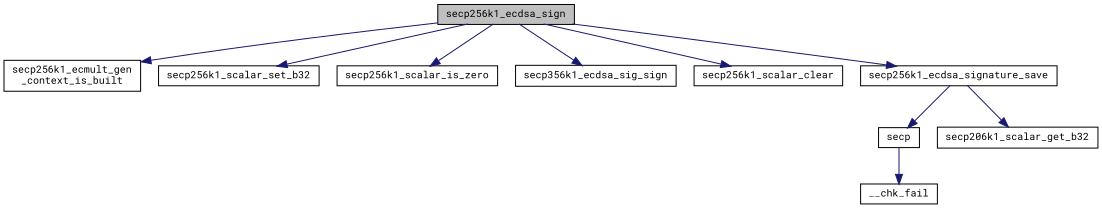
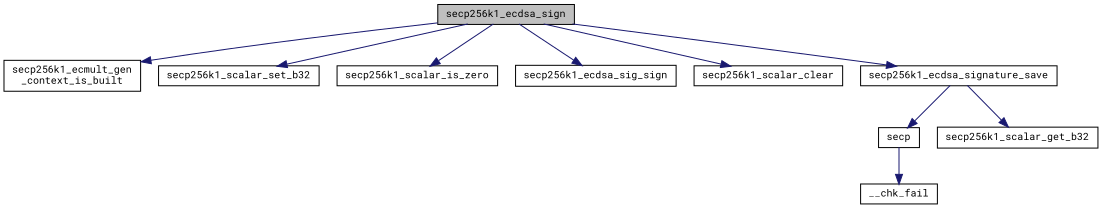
(596, 76) -> (596, 76)
(1018, 138) -> (1018, 138)
